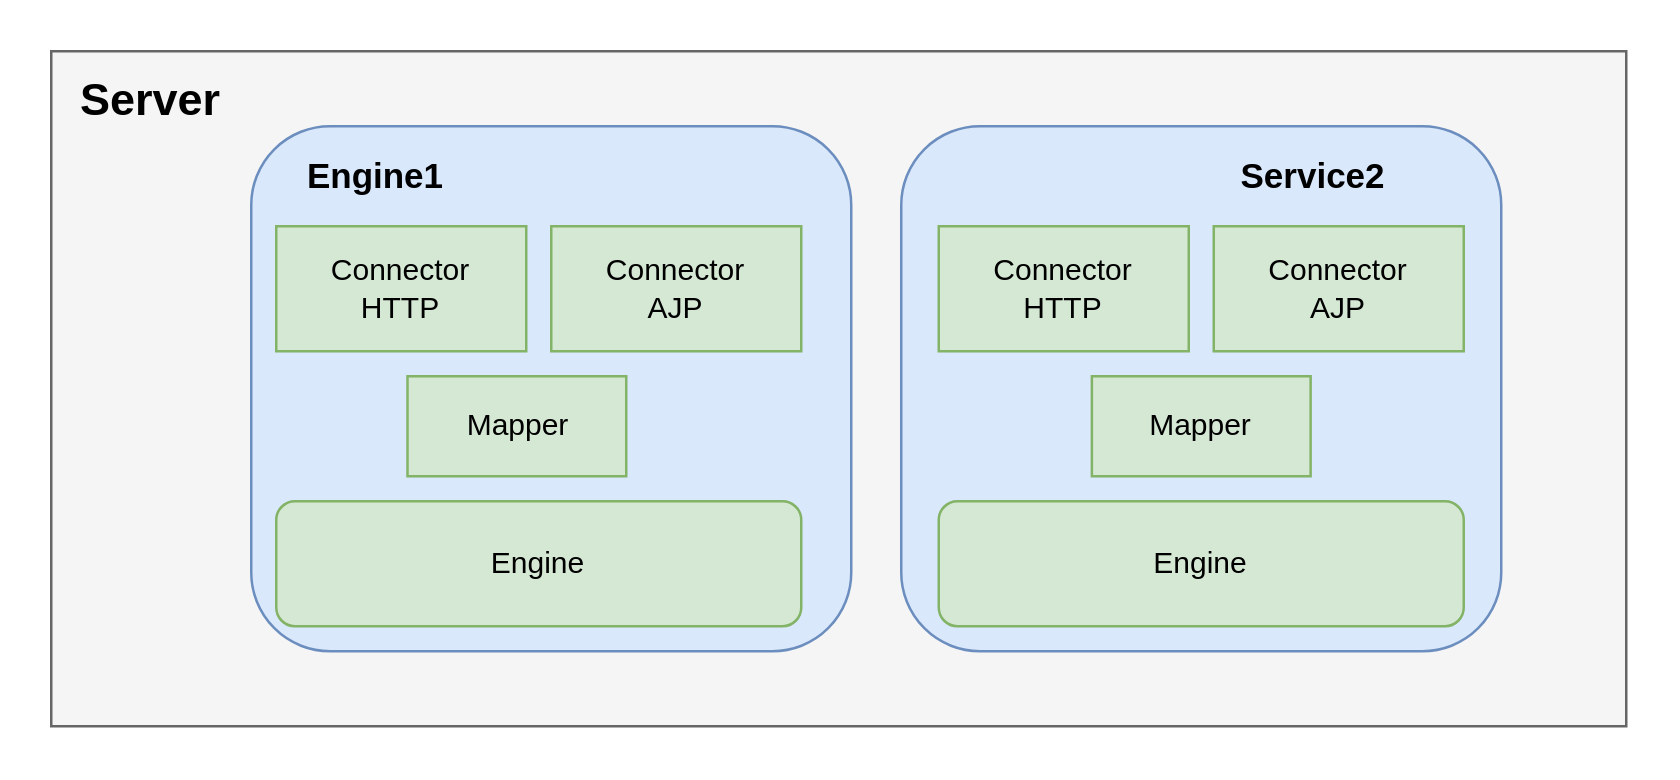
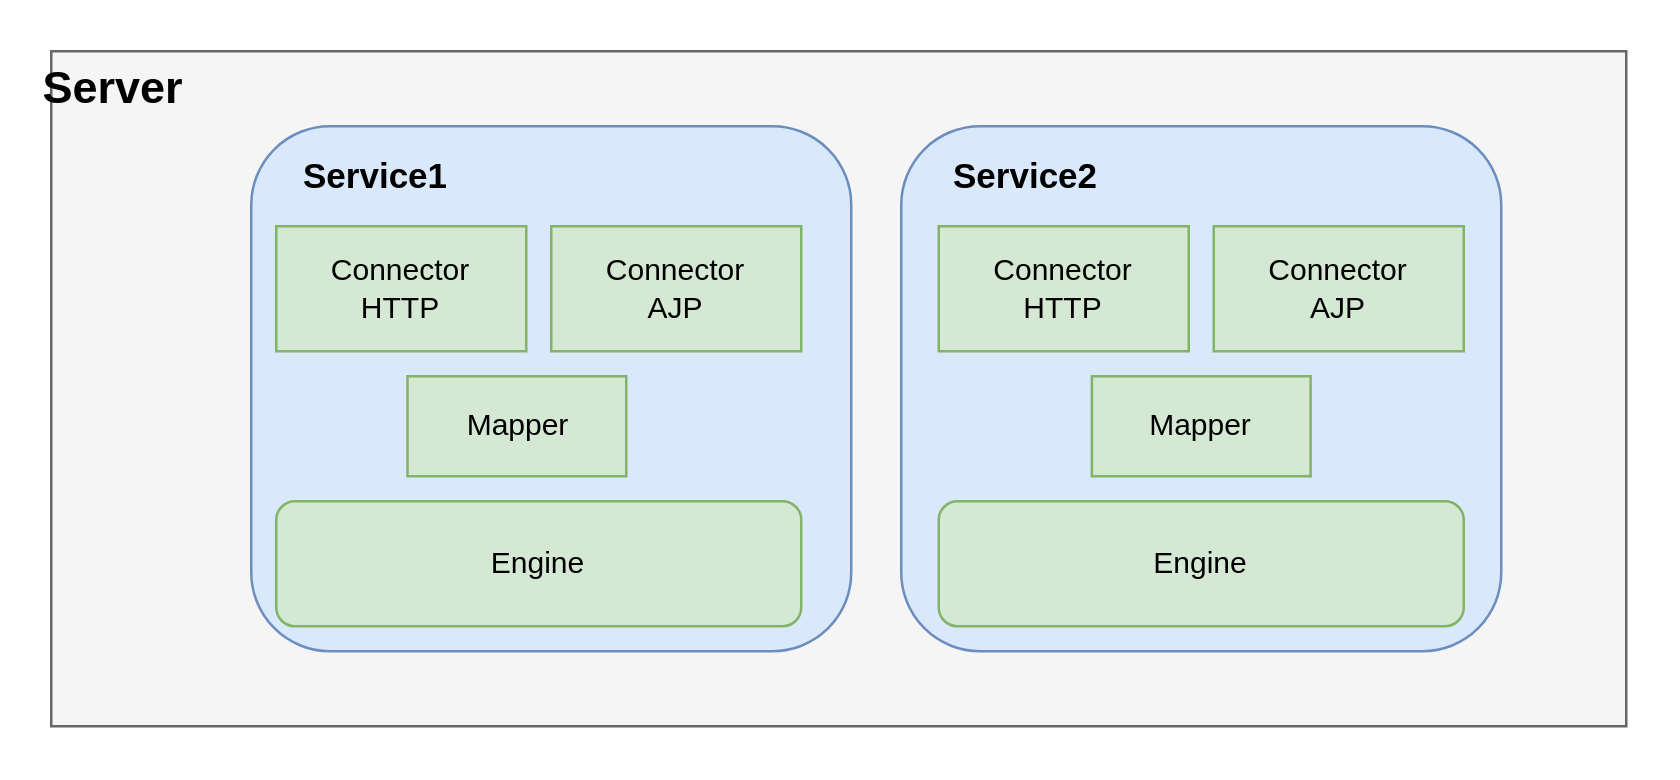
(151, 101) -> (114, 89)
(376, 176) -> (376, 176)
(1314, 176) -> (1026, 176)
